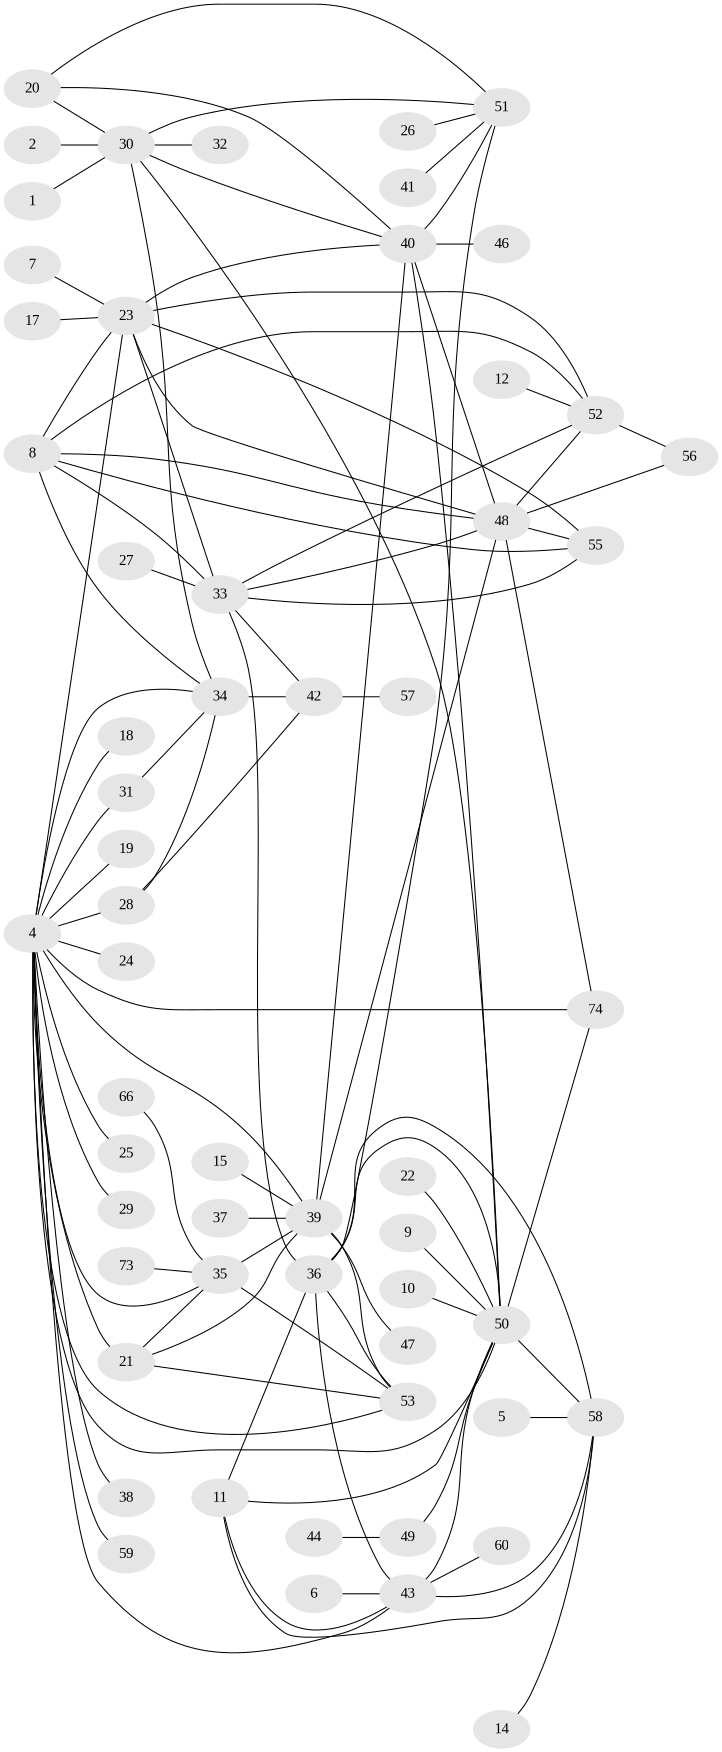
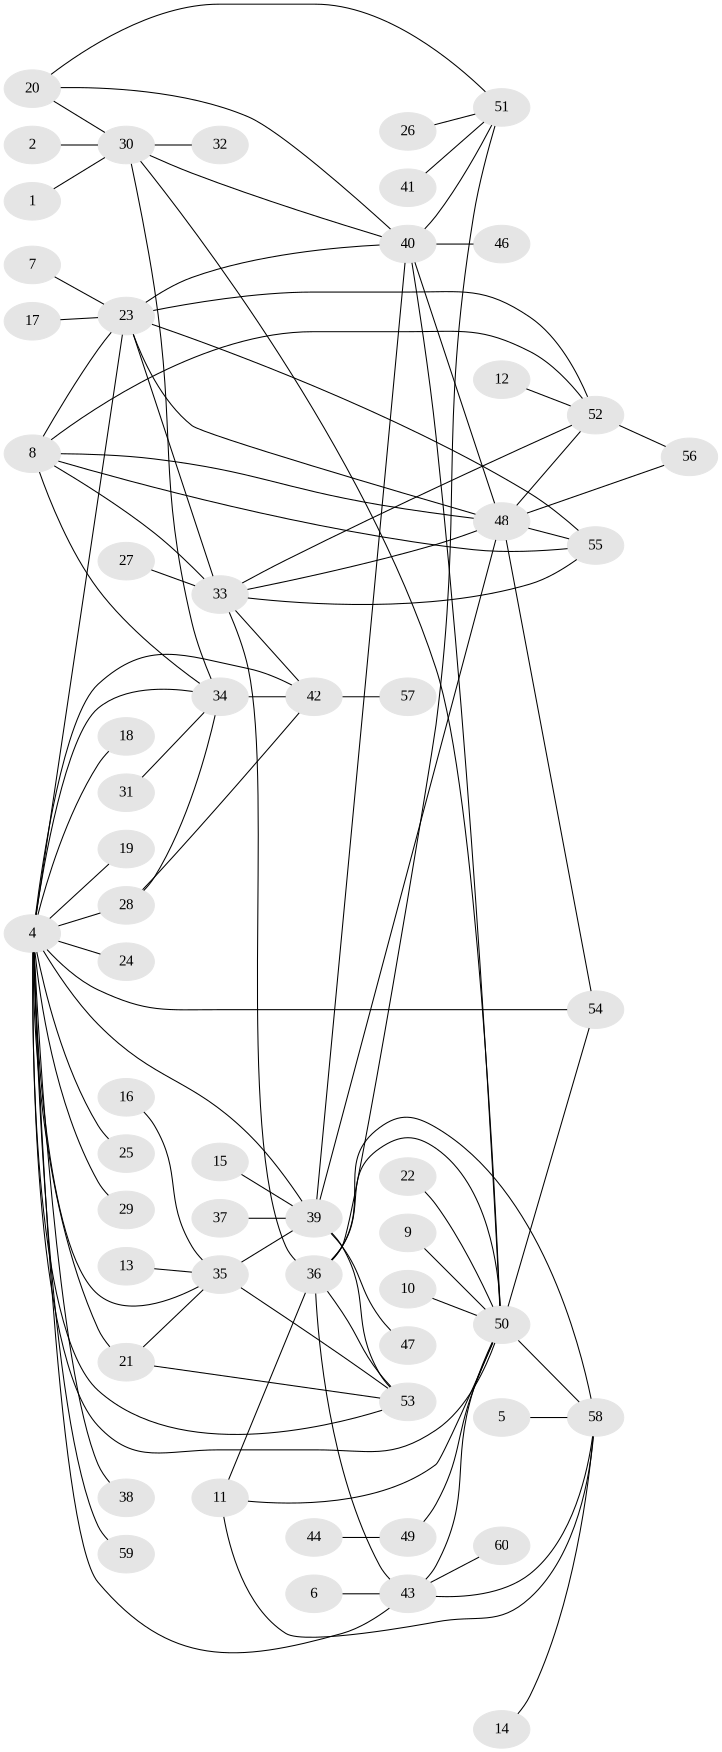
(309, 101) -> none
(72, 860) -> (88, 698)
(596, 1010) -> (596, 1010)
(126, 1097) -> (126, 1097)
(126, 1266) -> (126, 1266)
(239, 1310) -> none
(279, 1617) -> none
